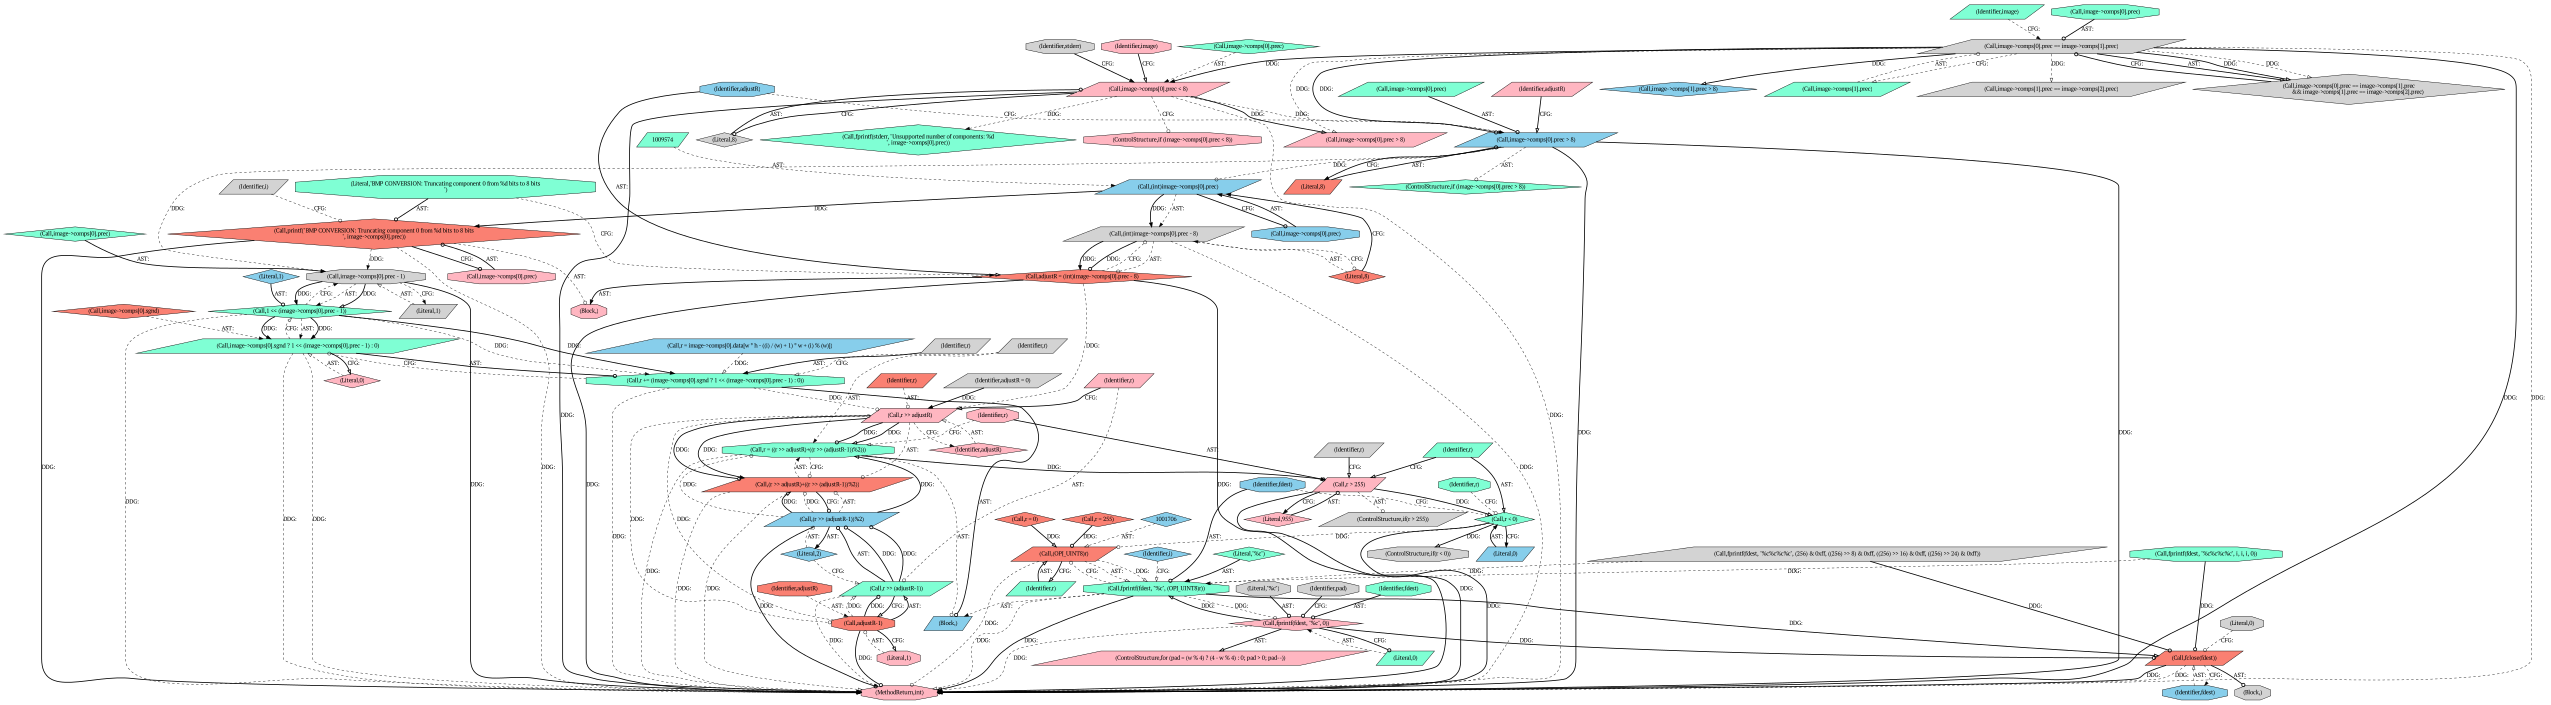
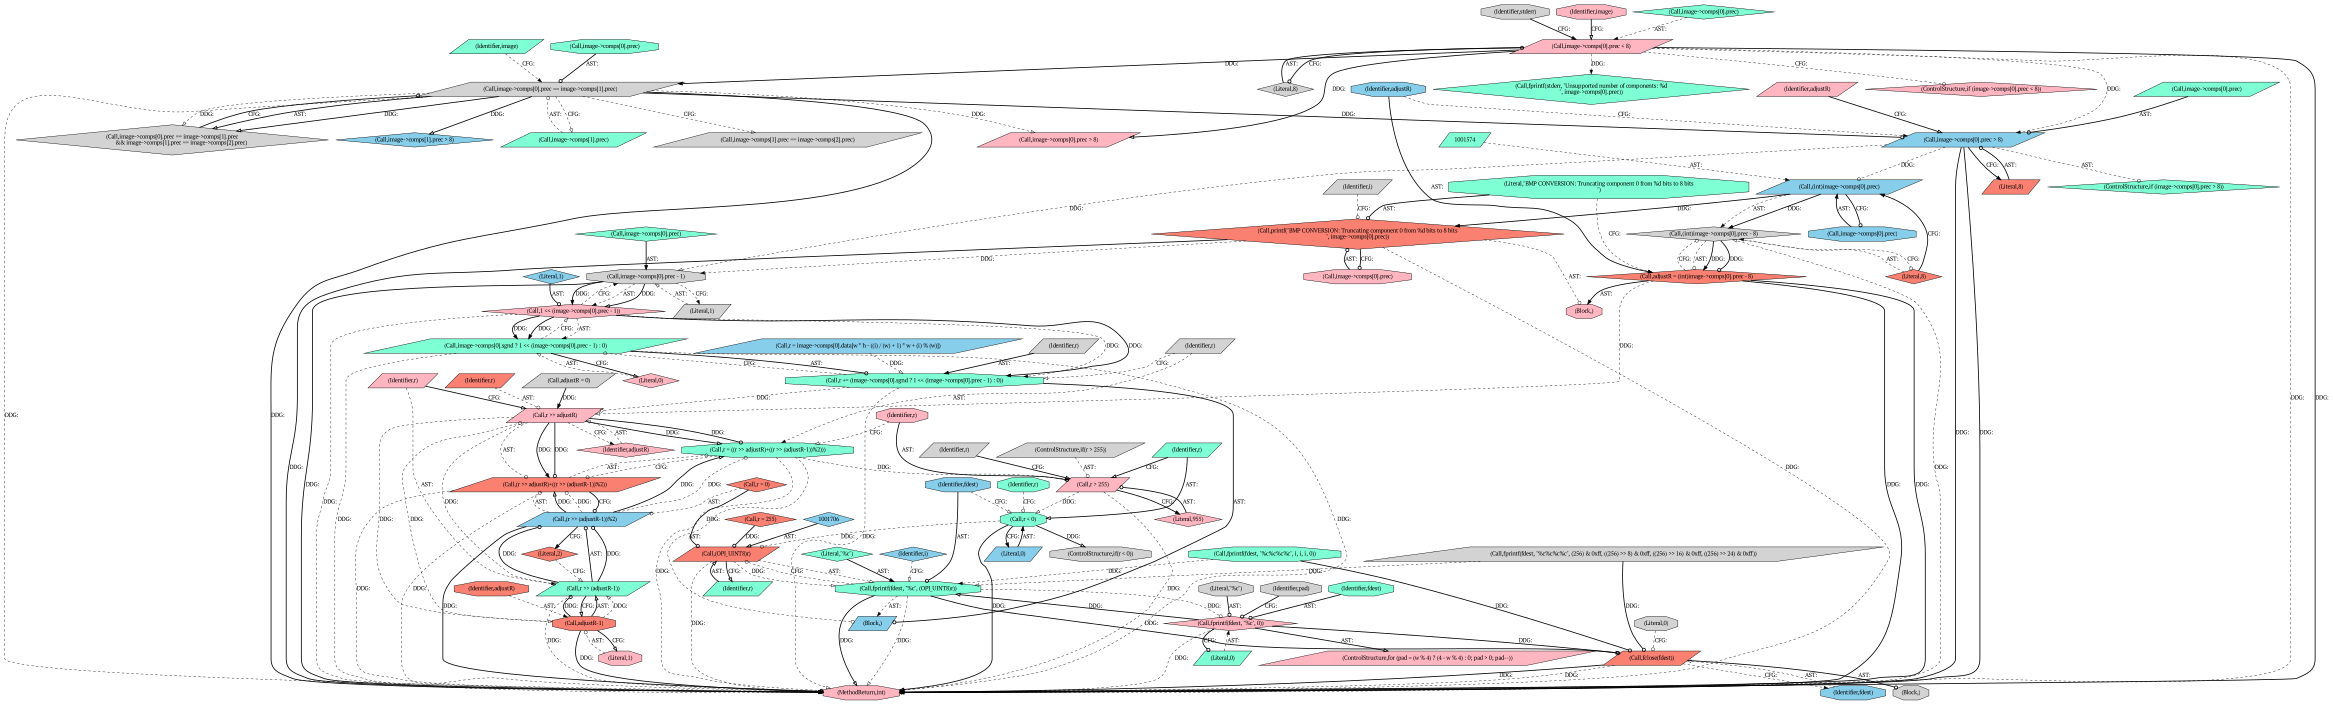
(1383, 55) -> (1100, 67)
(2059, 64) -> (691, 115)
(663, 140) -> (1465, 140)
(1173, 140) -> (1981, 89)
(1154, 234) -> (1714, 234)
(124, 311) -> none
(300, 311) -> (574, 311)
(1003, 381) -> (569, 381)
(795, 469) -> (636, 461)
(1091, 472) -> (931, 474)
(631, 486) -> (378, 530)
(1432, 499) -> (1059, 502)
(1370, 501) -> (1081, 466)
none -> (447, 510)
(1505, 519) -> (1023, 519)
(1042, 535) -> (724, 504)
(1122, 535) -> (784, 535)
(806, 537) -> (699, 505)
(833, 537) -> (577, 537)
(809, 554) -> (550, 554)
(1513, 634) -> (1937, 665)
(1461, 660) -> (1102, 638)
